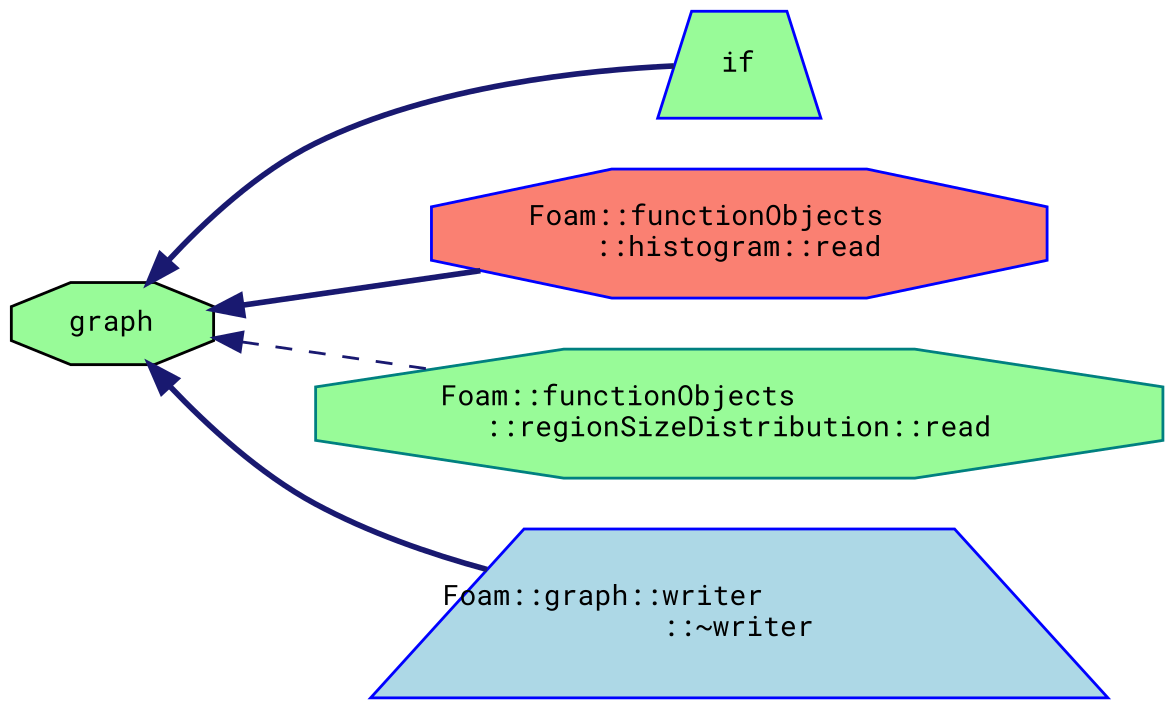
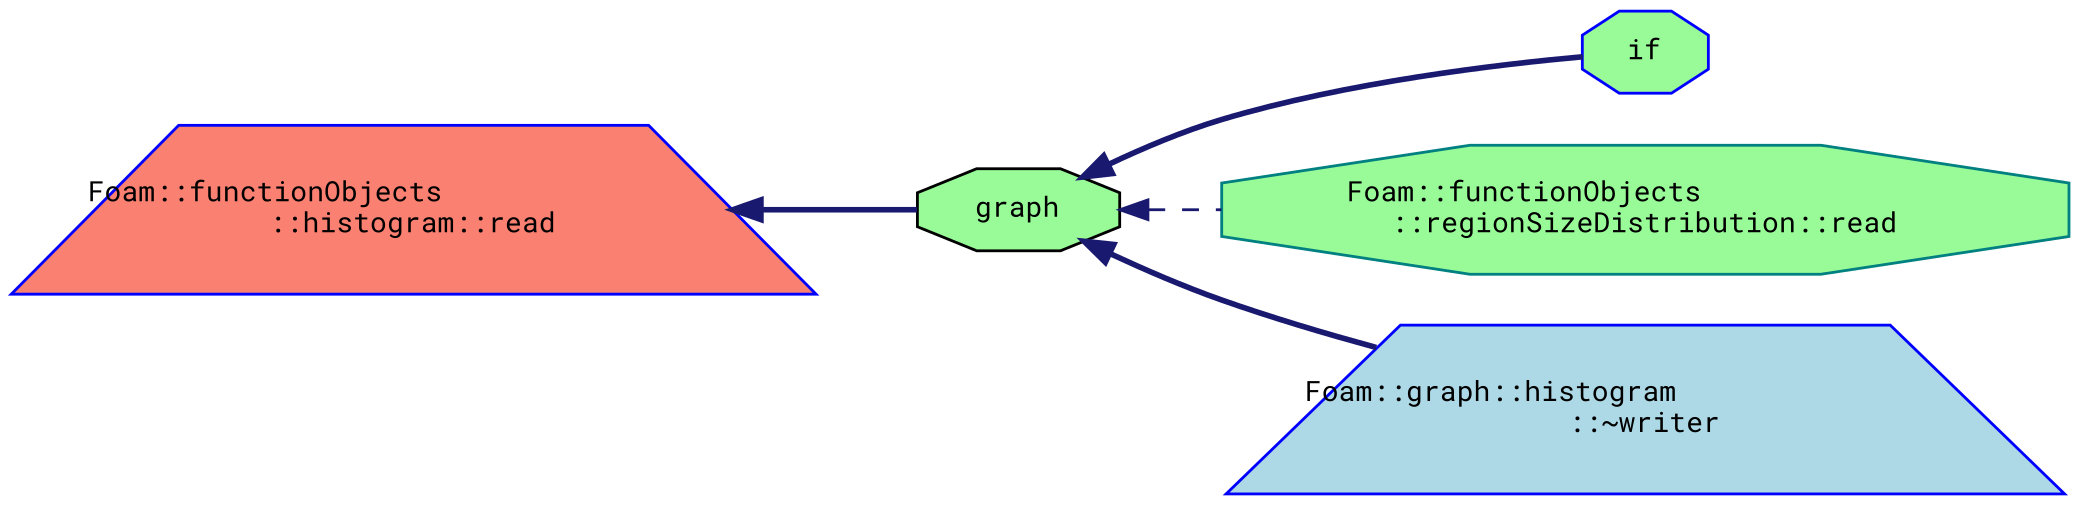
(739, 65) -> (1645, 52)
(739, 234) -> (414, 210)
(361, 288) -> (839, 210)
(739, 613) -> (1645, 410)
